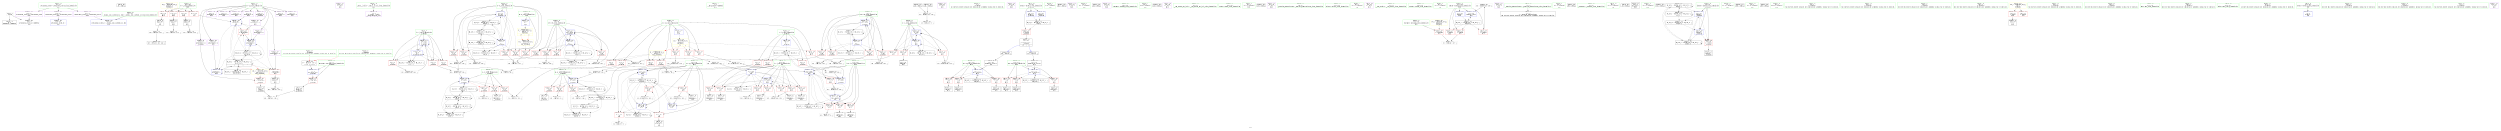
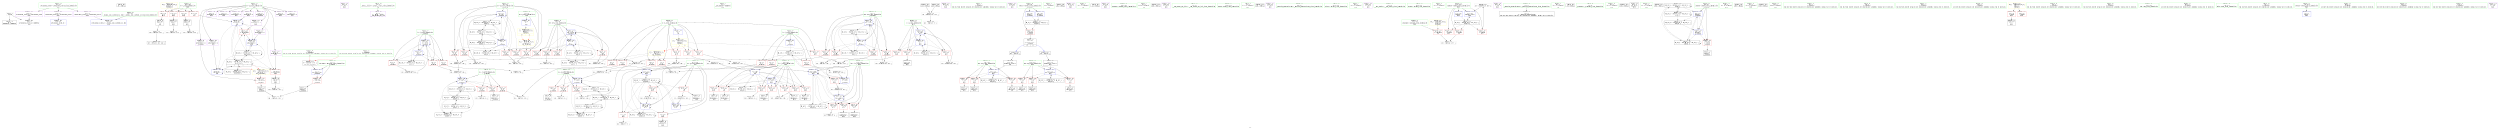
(417, 55) -> (418, 55)
